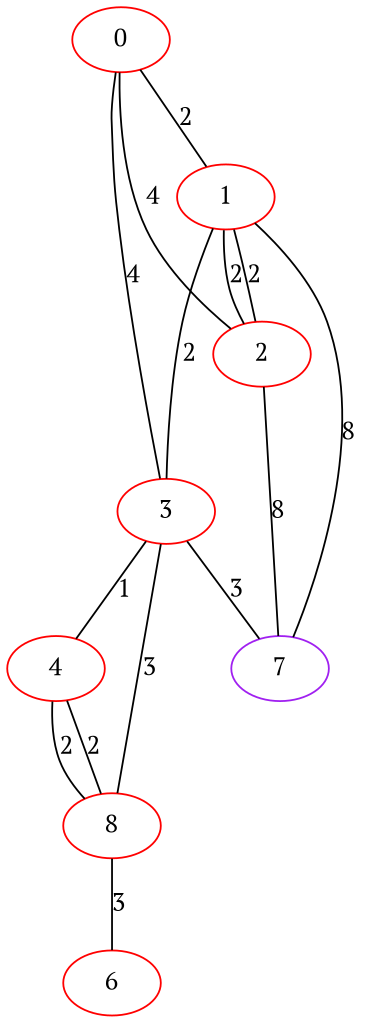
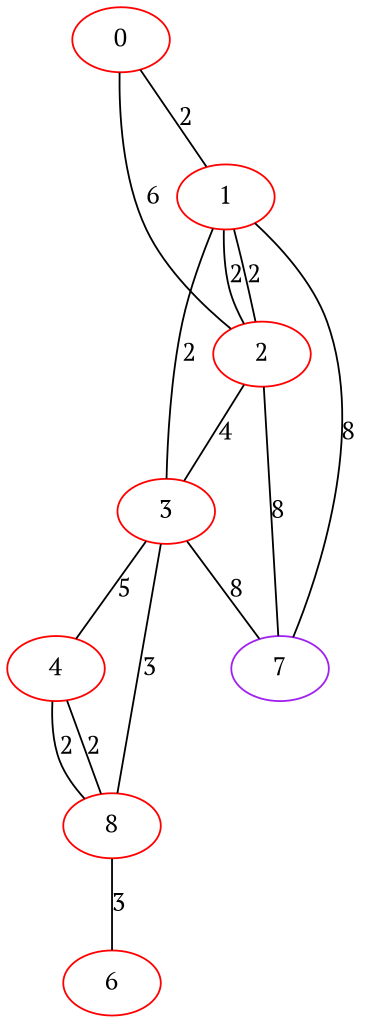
(154, 197) -> (154, 197)
(126, 276) -> (214, 433)
(125, 590) -> (125, 590)
(237, 590) -> (237, 590)
